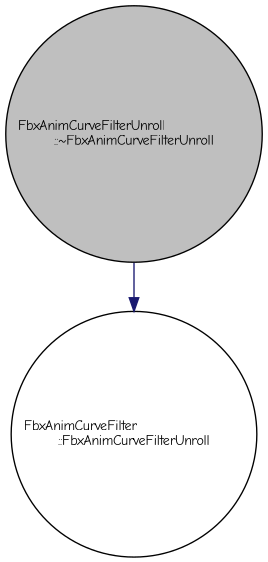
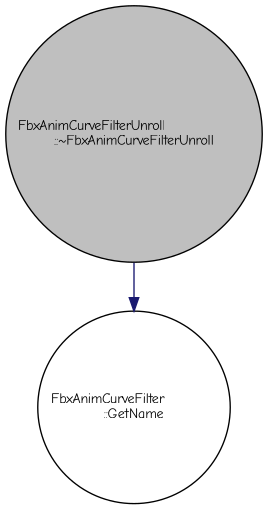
(134, 434) -> (134, 407)
